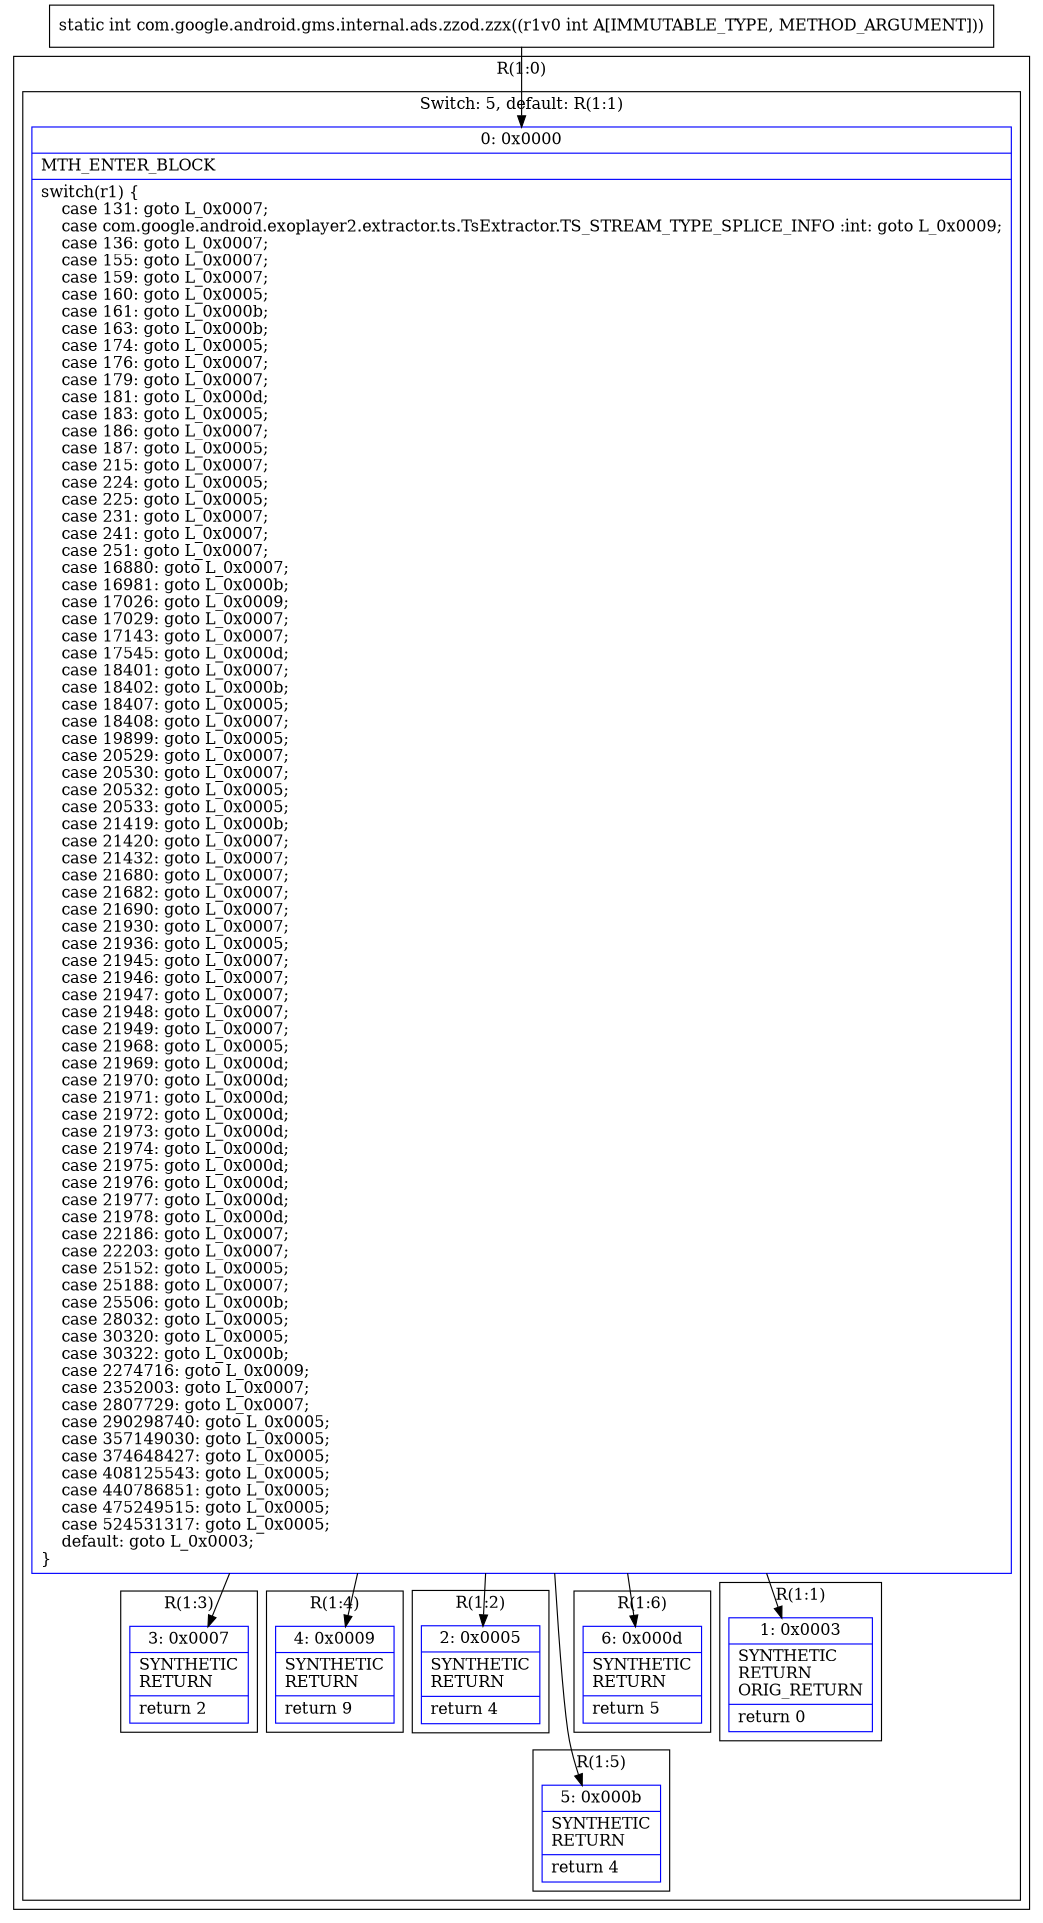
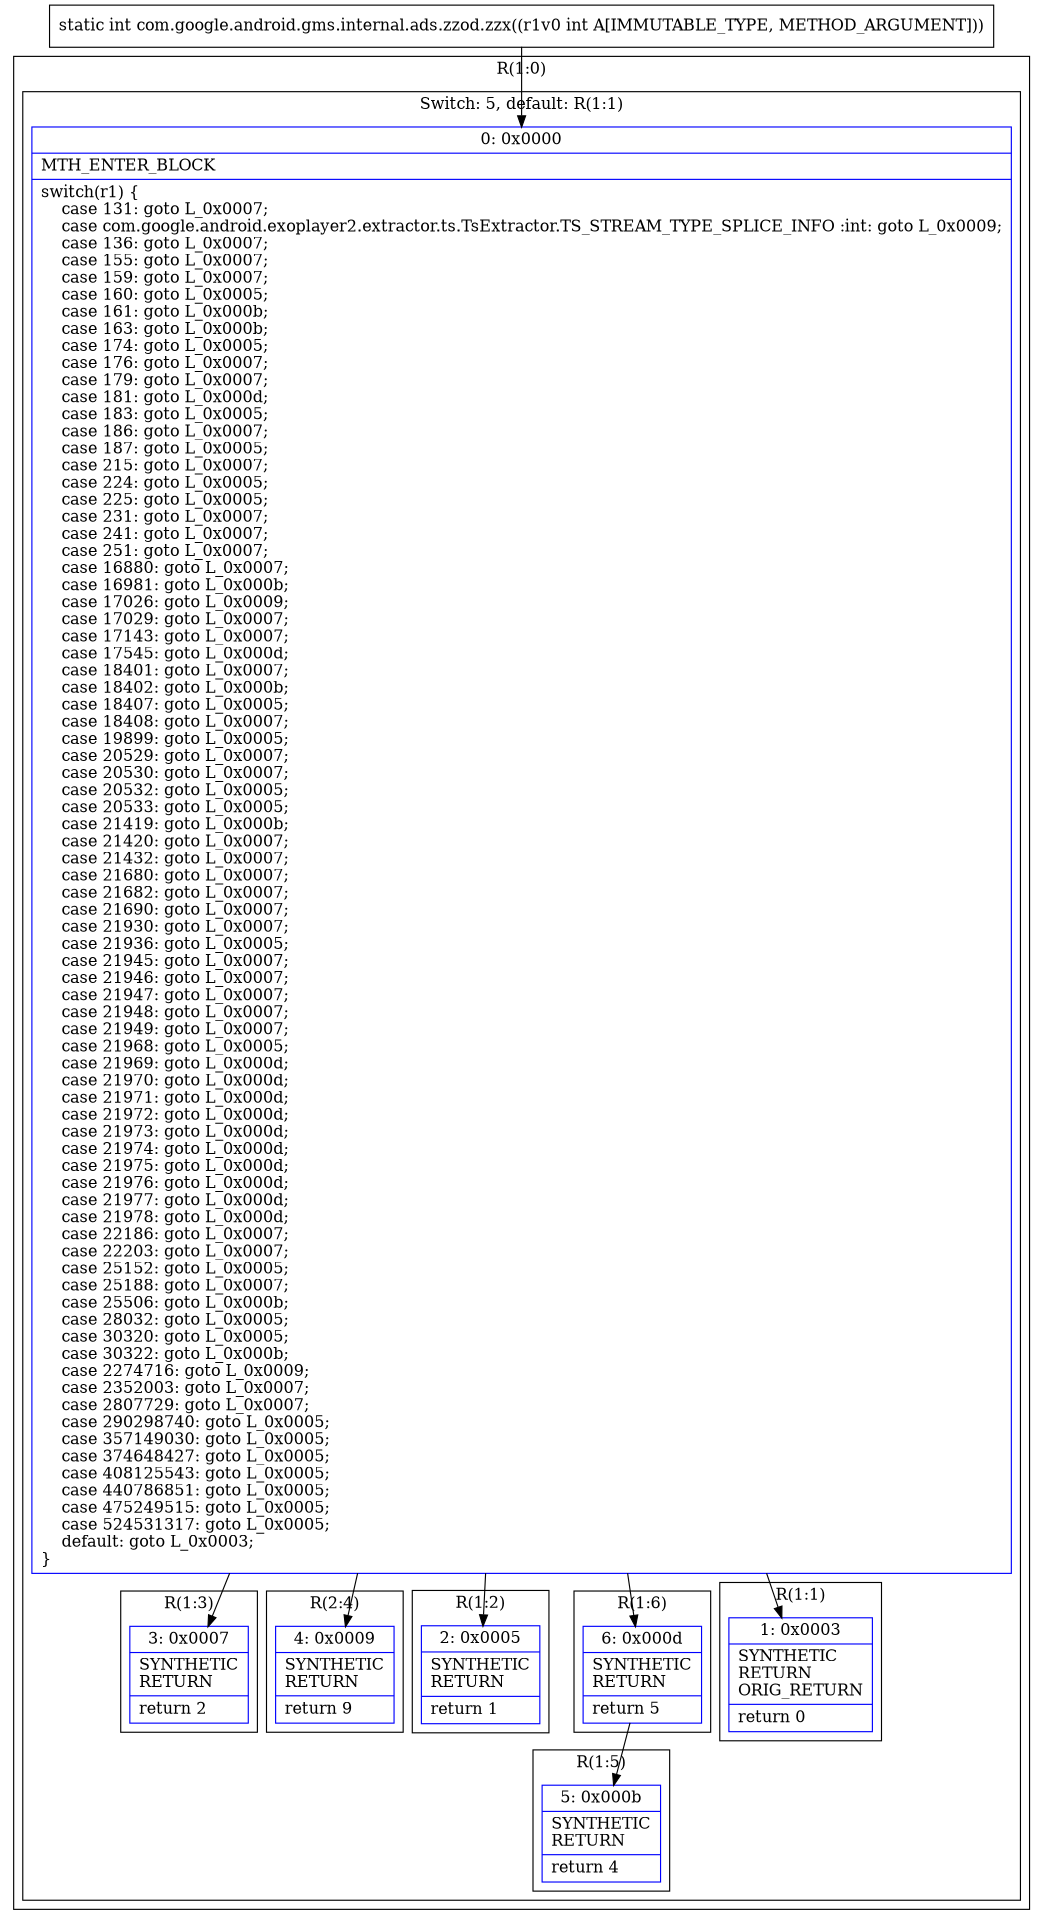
(335, 1604) -> (335, 1604)
(562, 1675) -> (625, 1742)
(465, 1709) -> (465, 1709)
